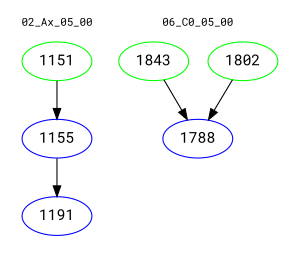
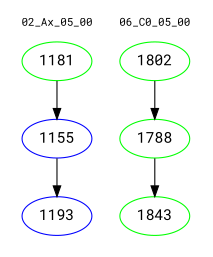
(57, 61) -> (57, 61)
(173, 95) -> (155, 172)
(198, 139) -> (155, 139)
(57, 216) -> (57, 216)
